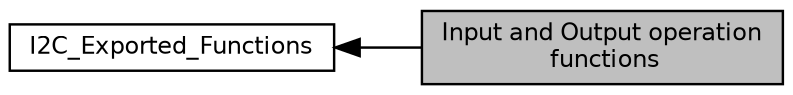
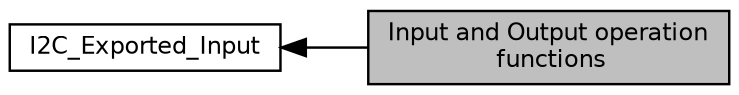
(172, 48) -> (145, 48)
